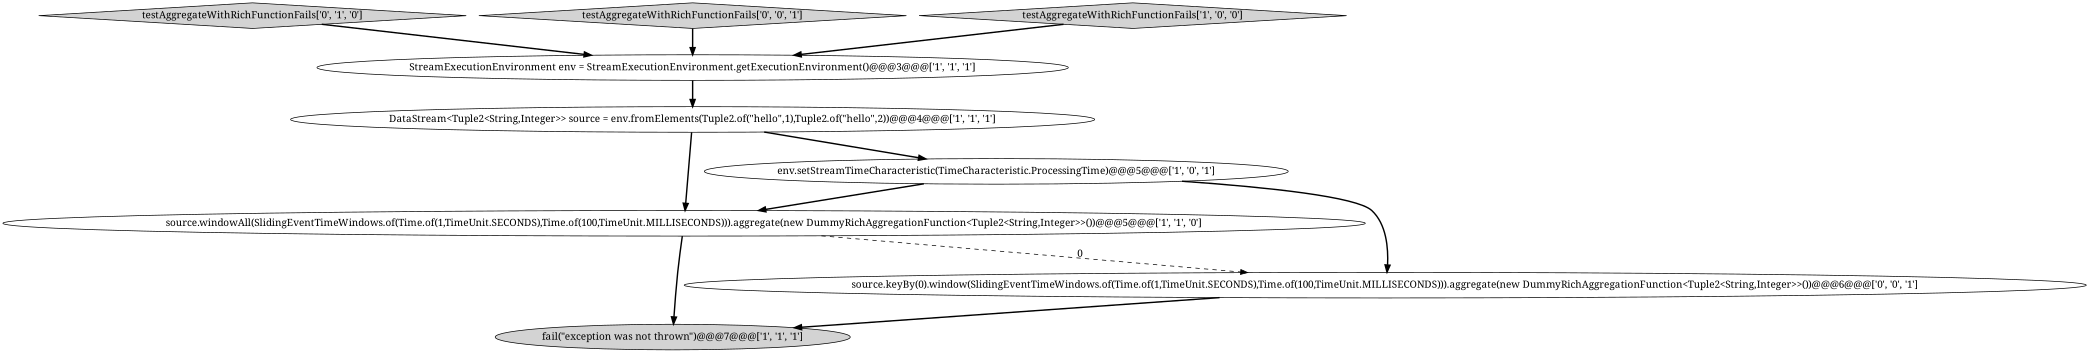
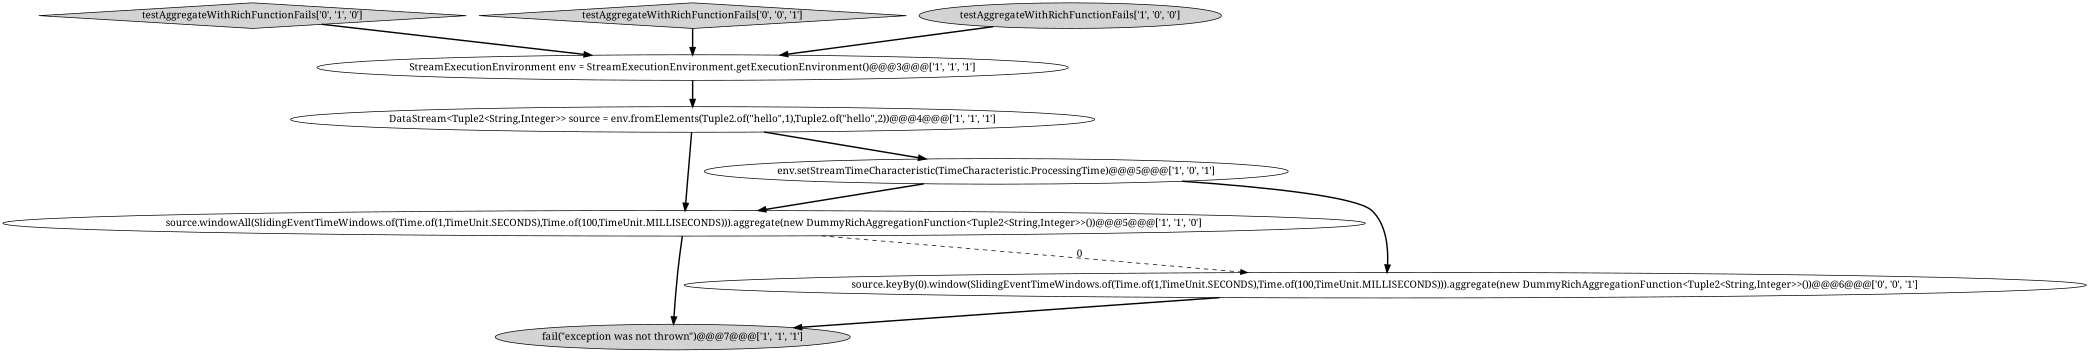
(1133, 16) -> (1070, 16)
